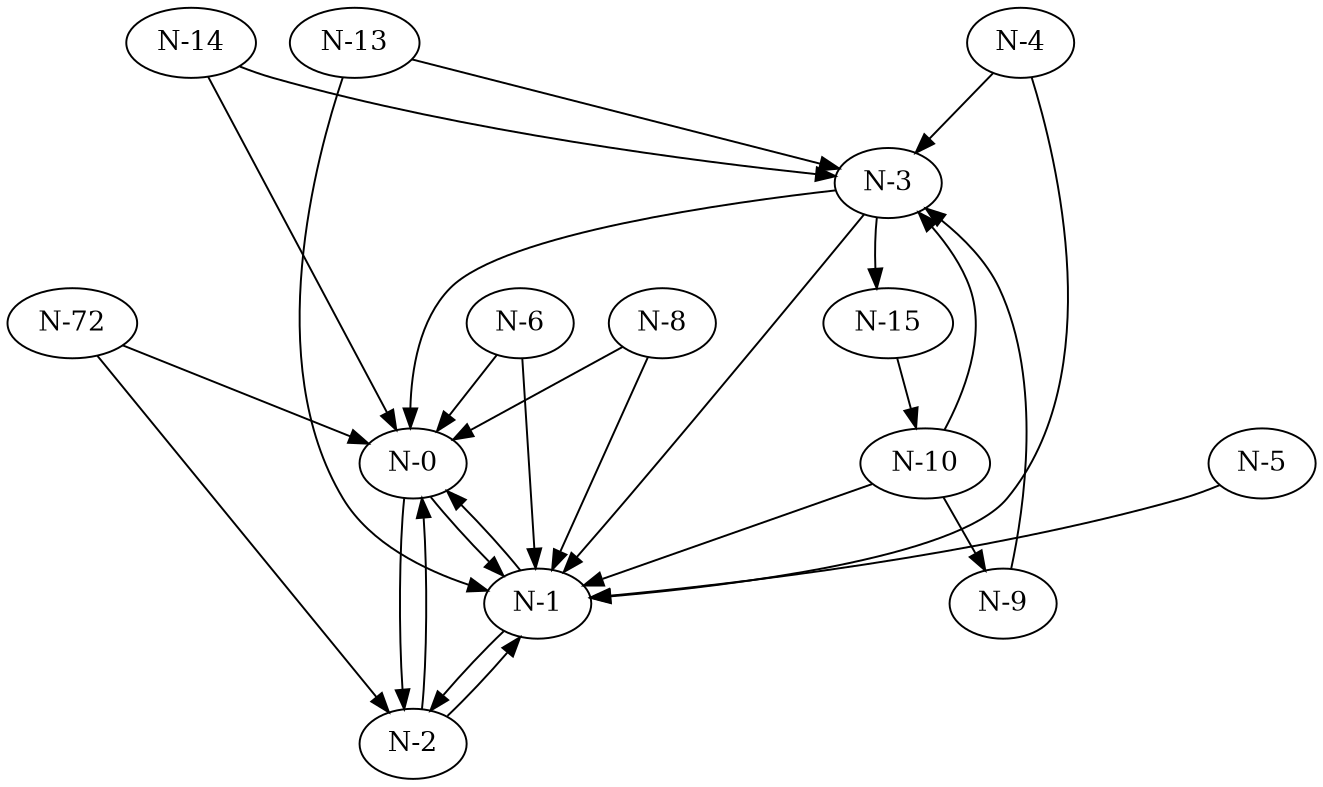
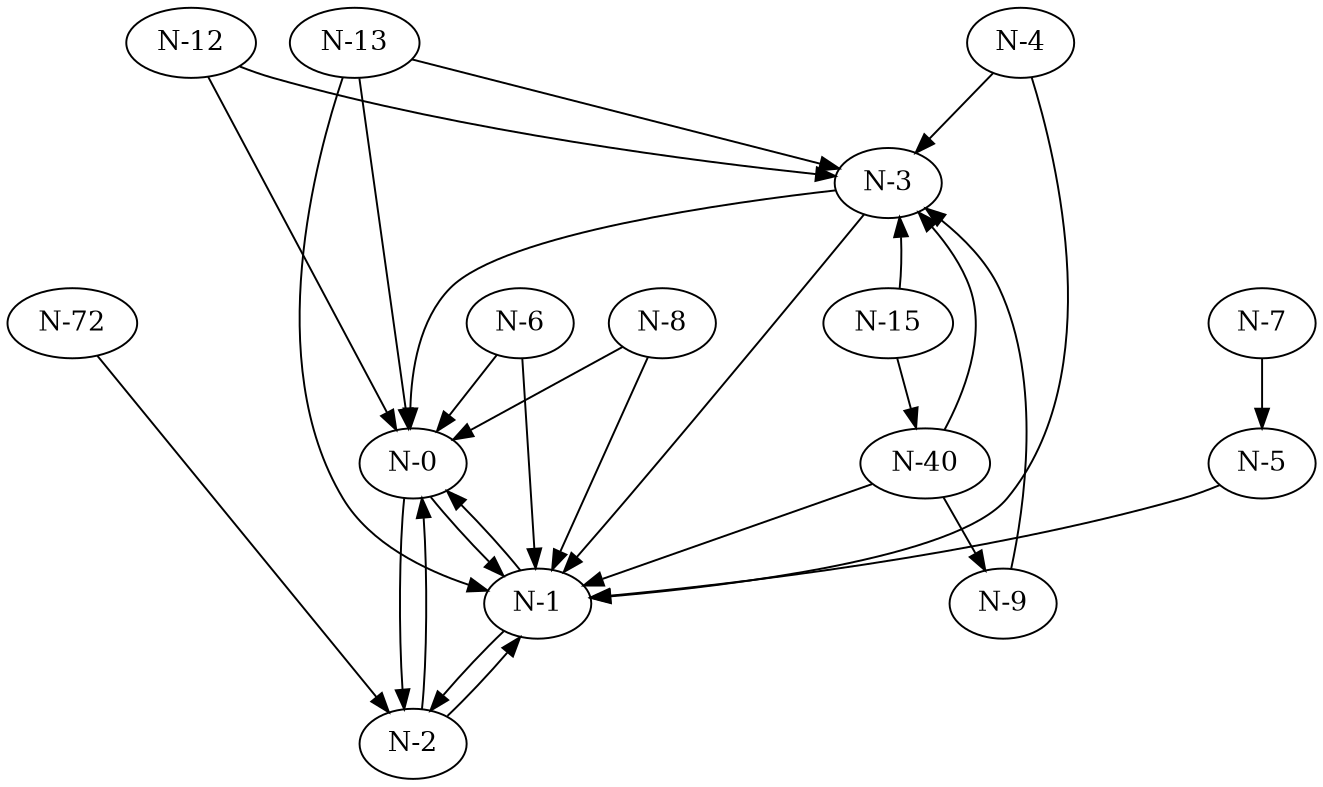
(191, 43) -> (191, 43)
(875, 243) -> (901, 263)
none -> (1262, 323)
(236, 391) -> (383, 243)
(925, 463) -> (925, 463)
